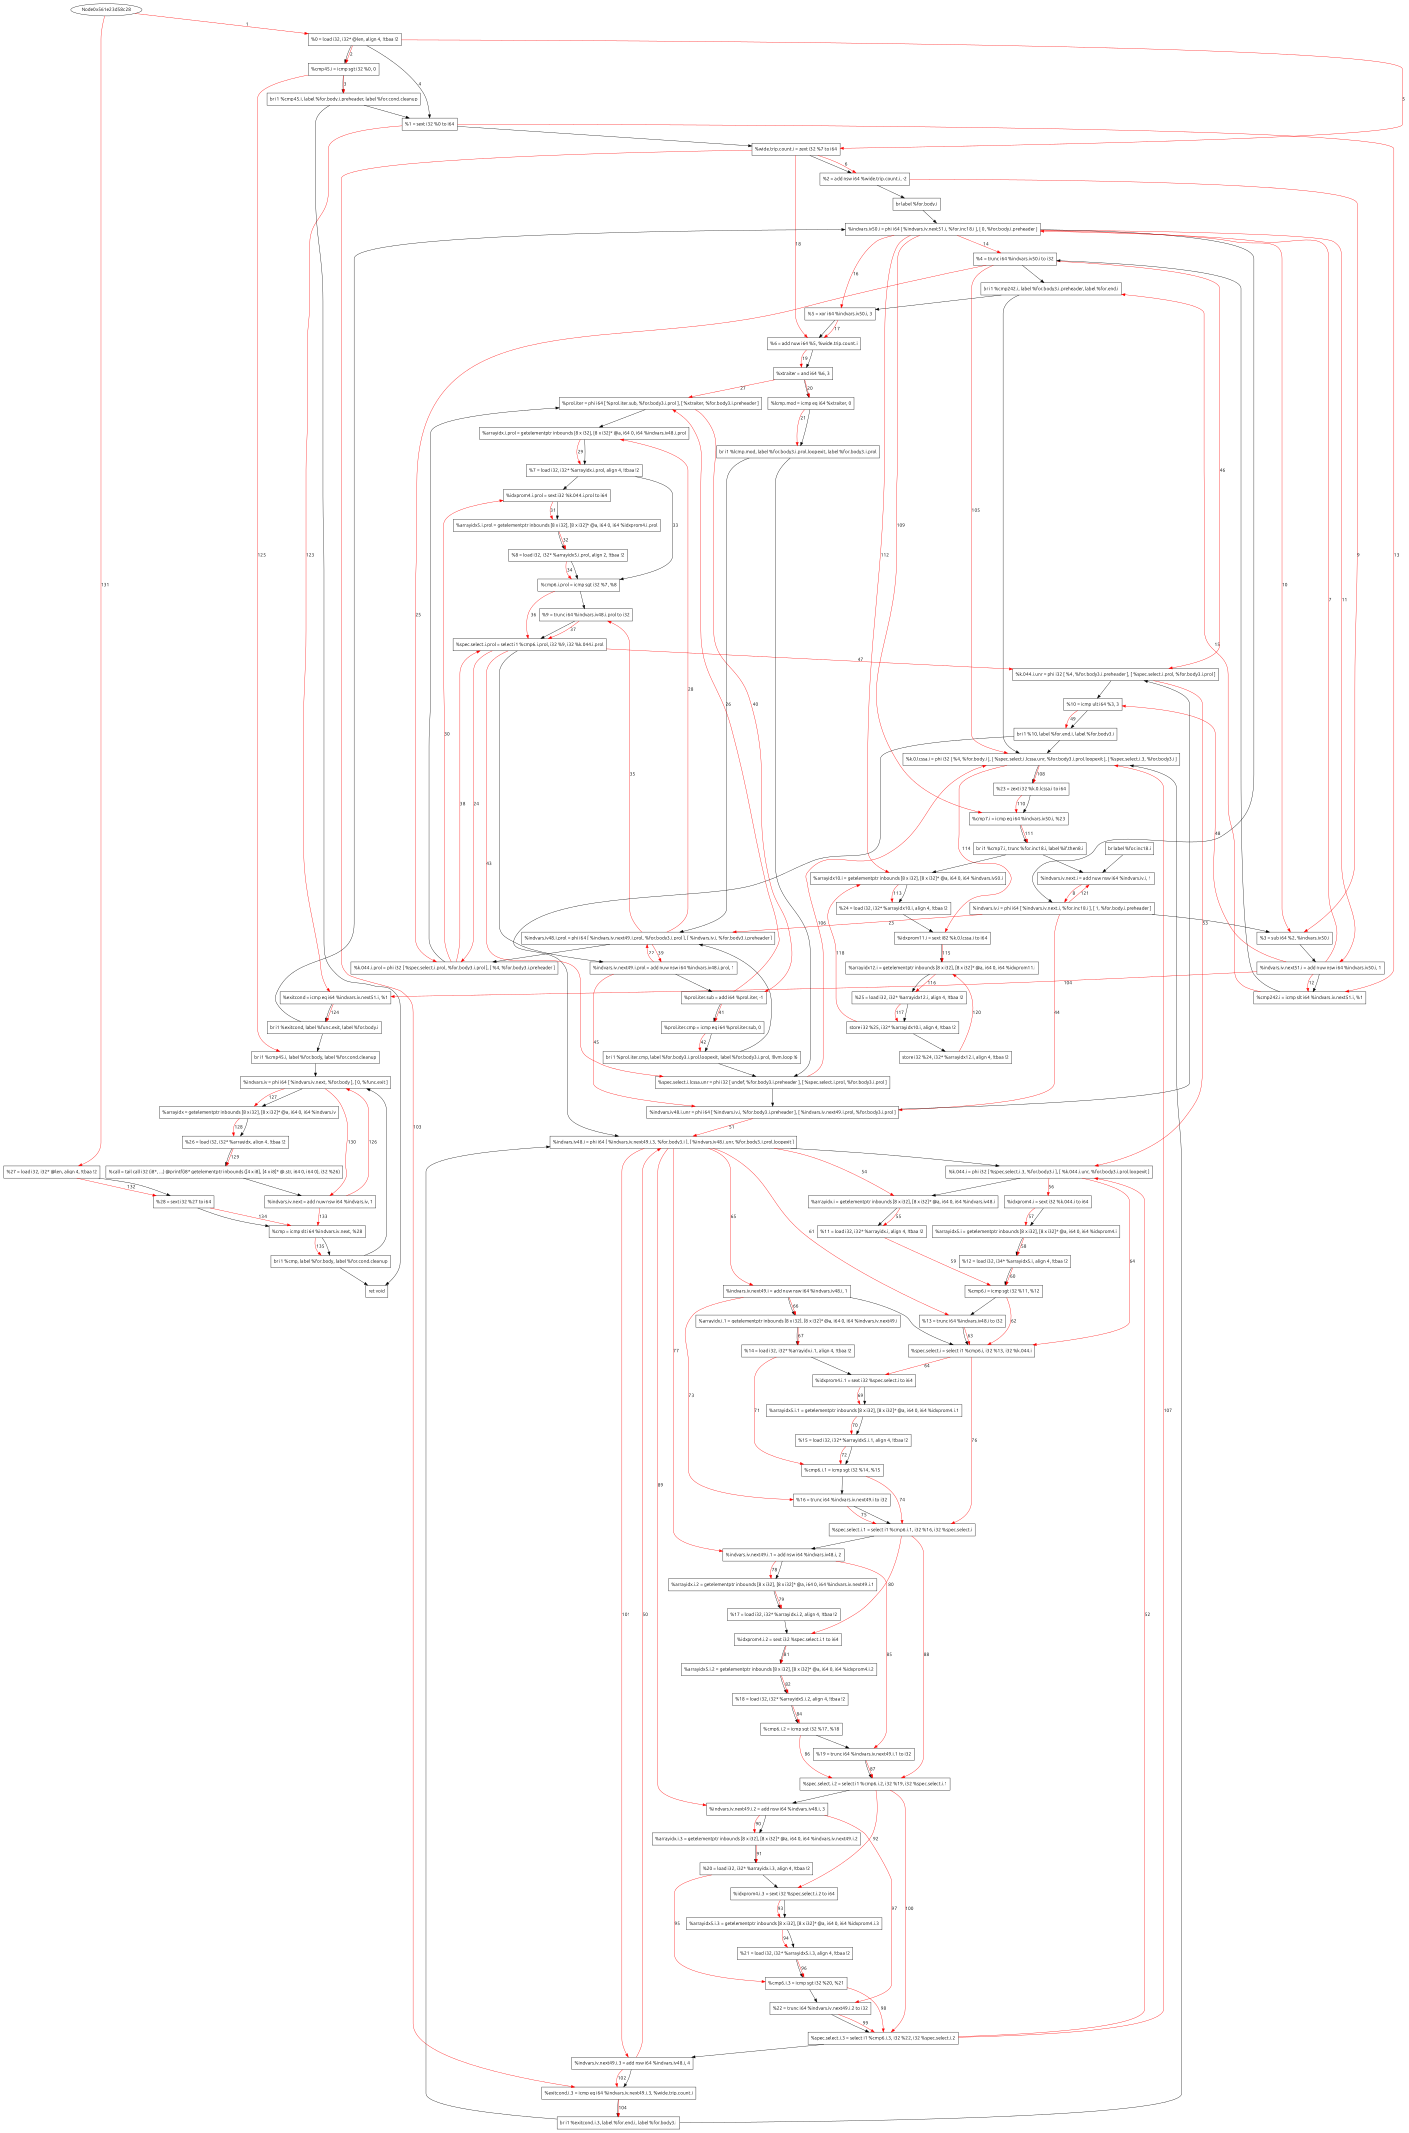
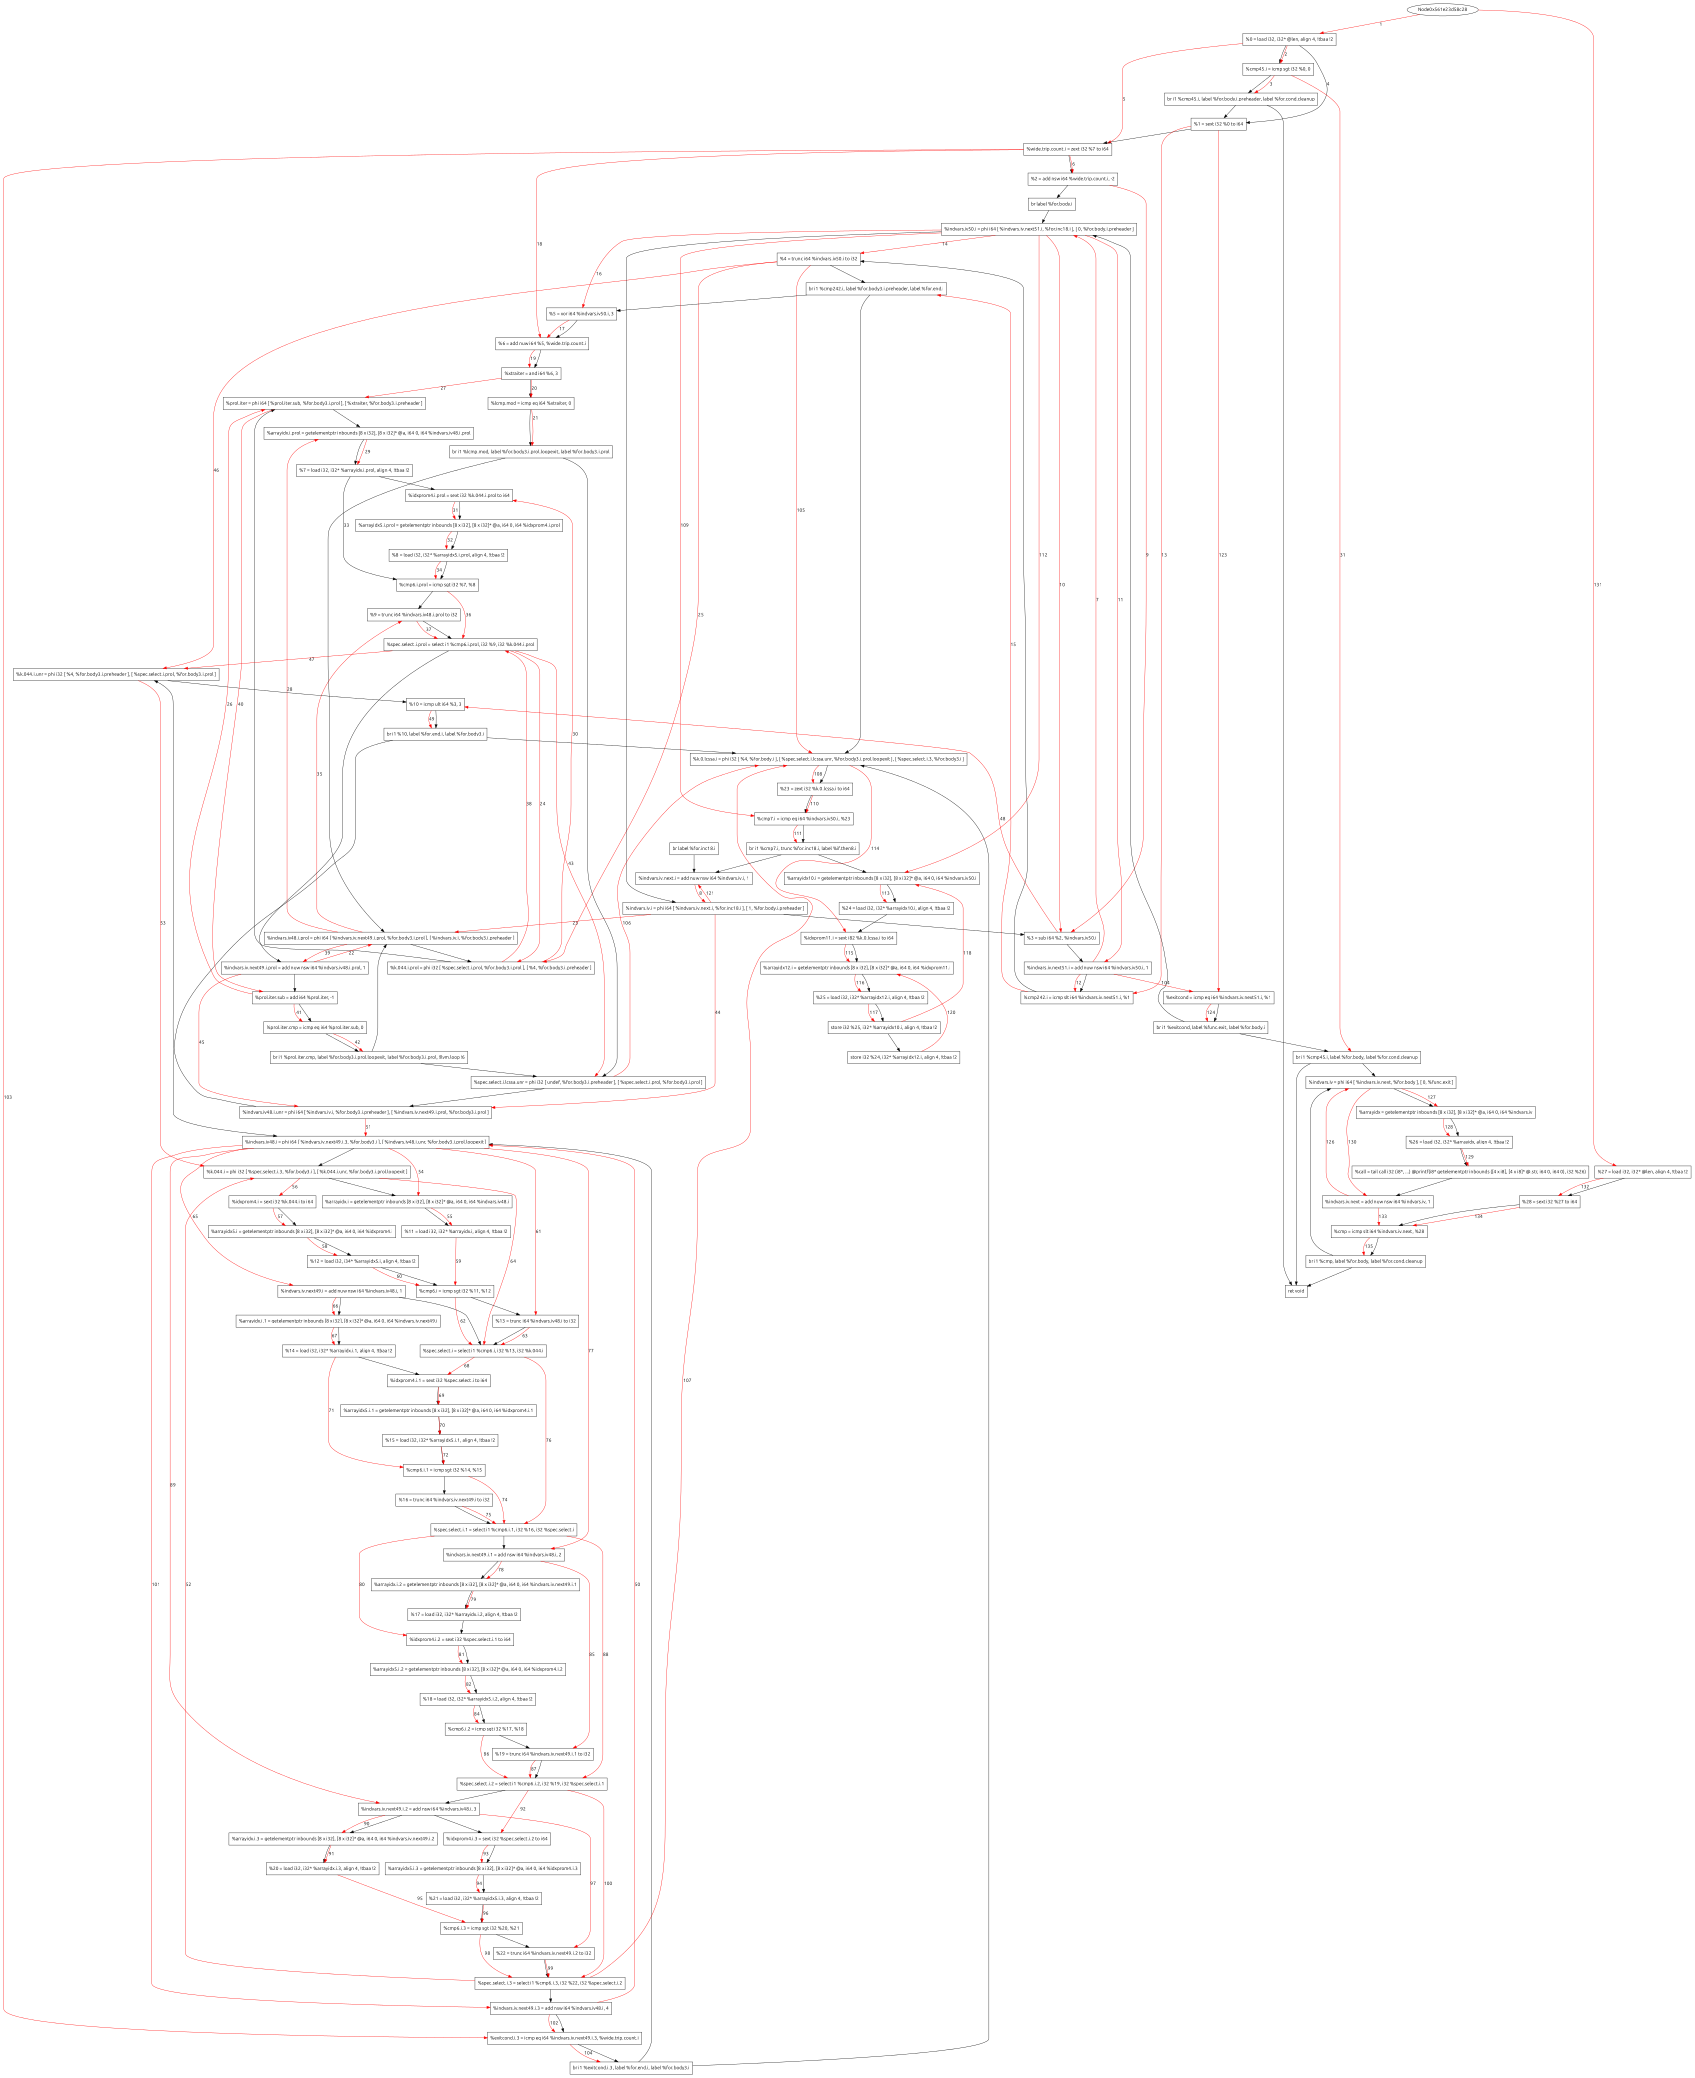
(262, 555) -> (1343, 555)
(568, 555) -> (448, 555)
(1215, 817) -> (821, 736)
none -> (1296, 1170)
(927, 1366) -> (467, 1366)
(689, 1420) -> none
(769, 1880) -> (456, 1823)
